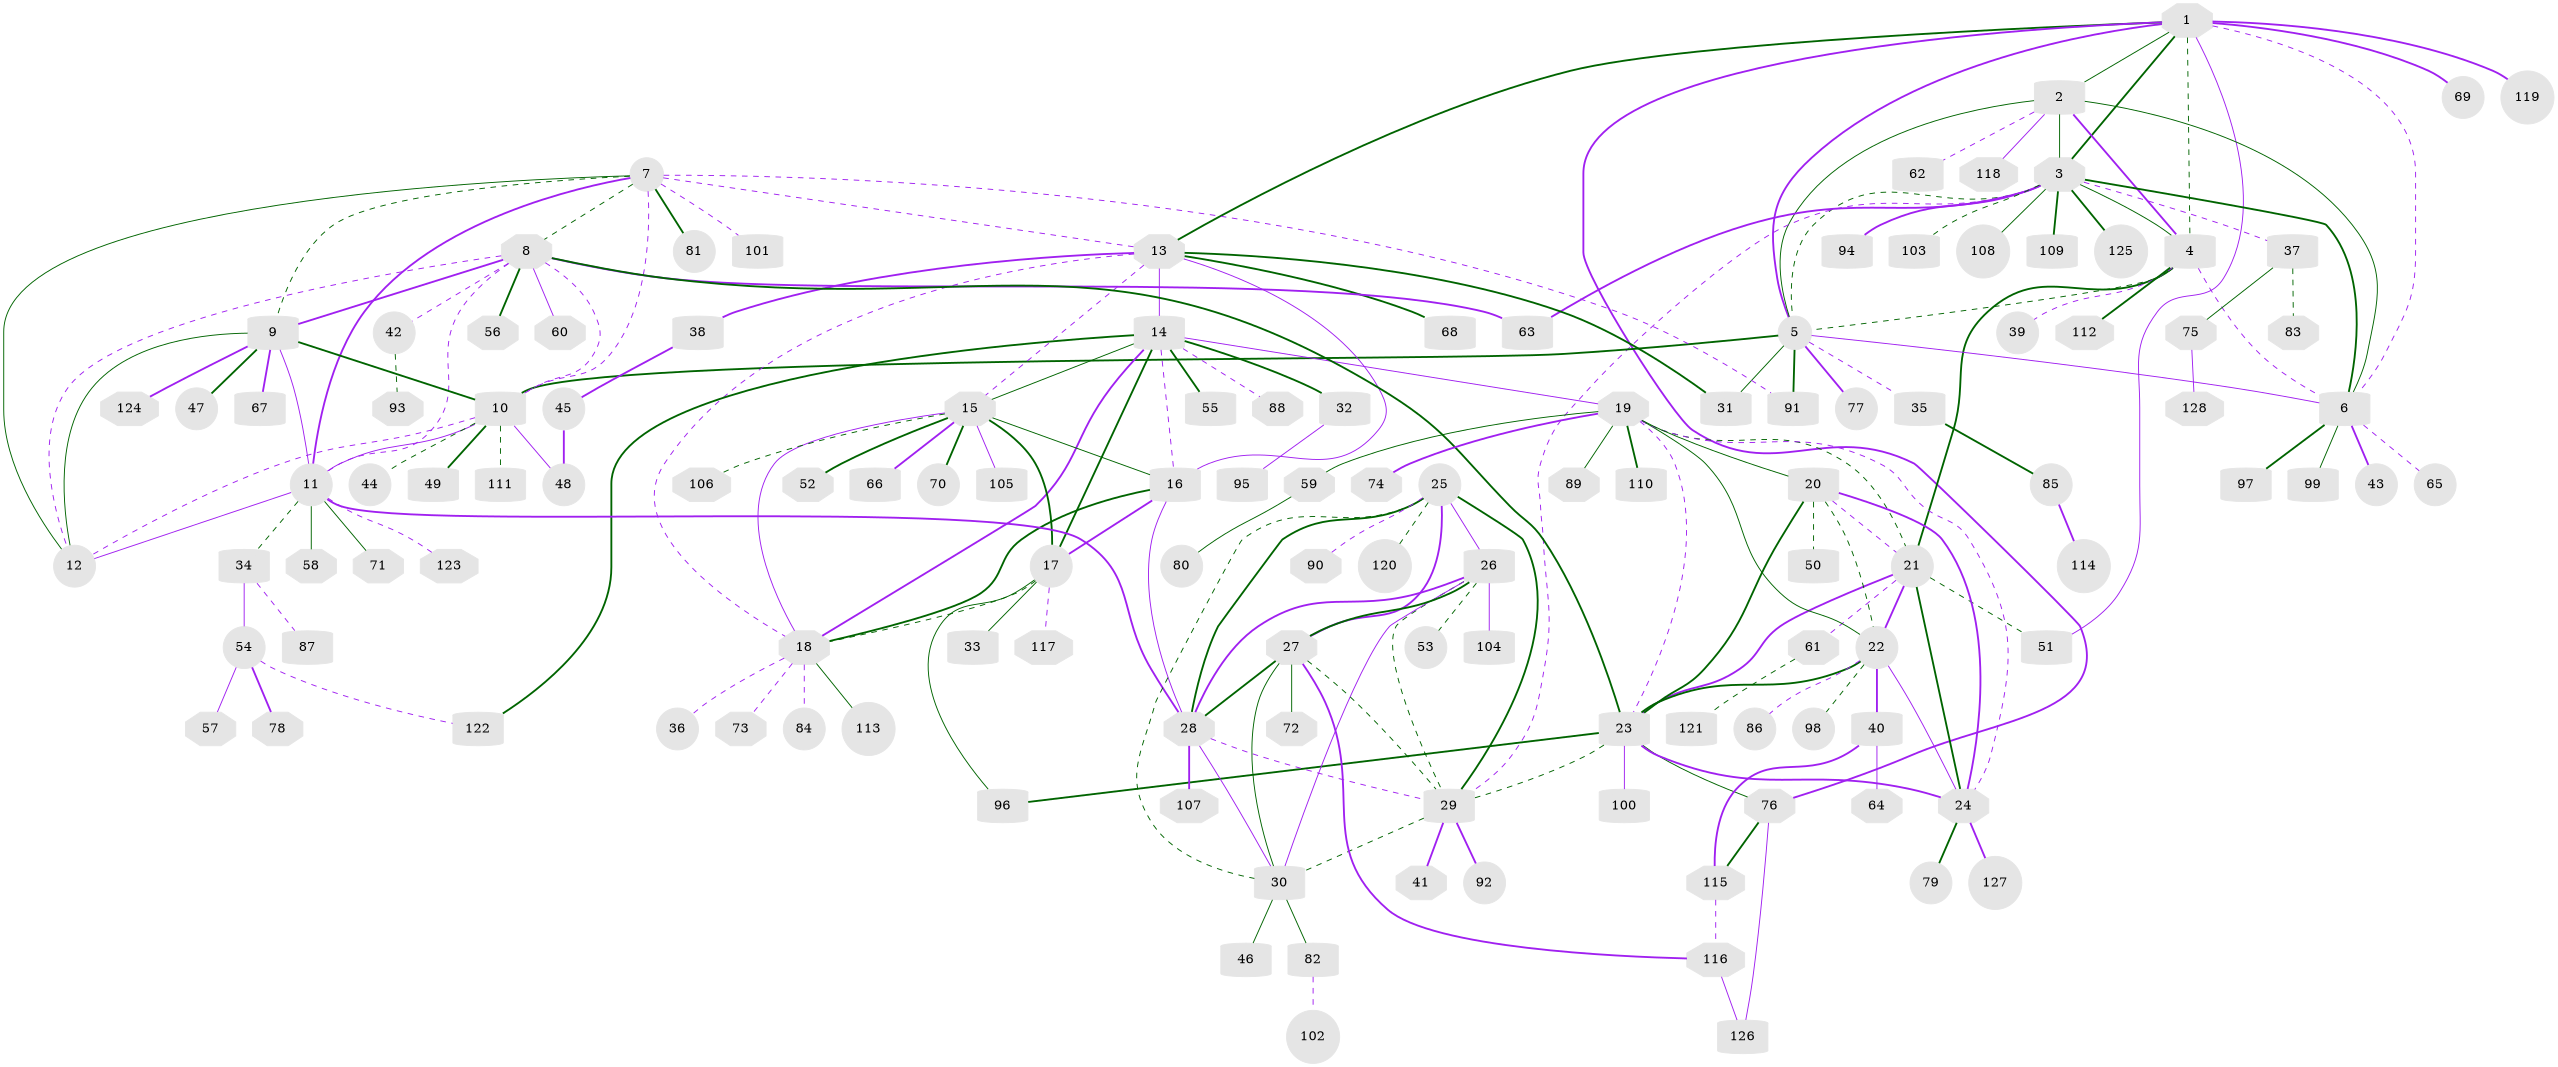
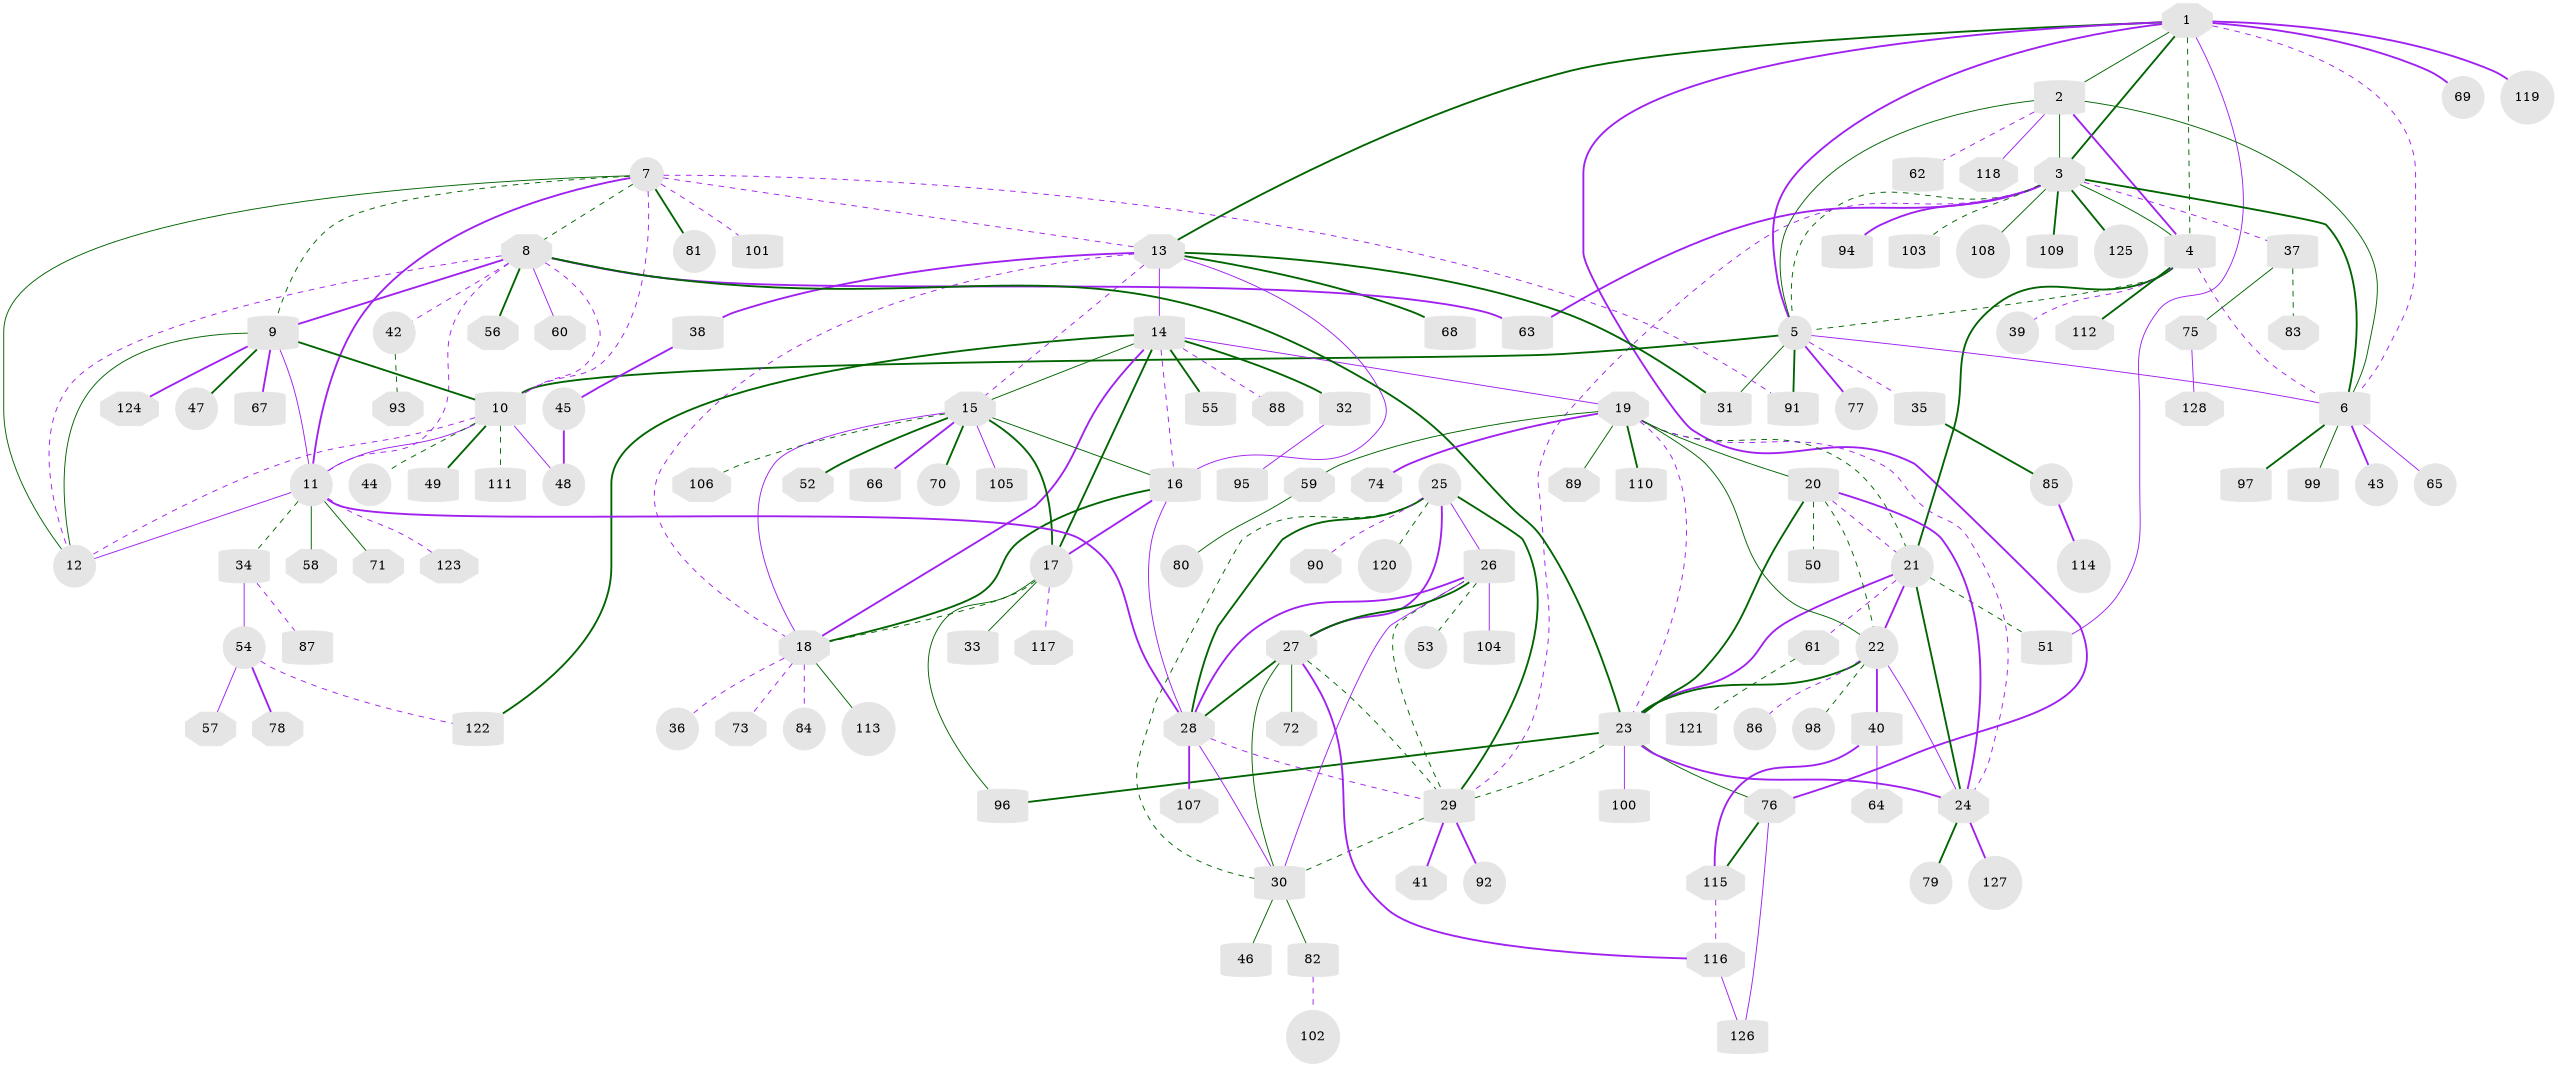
(2391, 448) -> (2391, 448)
